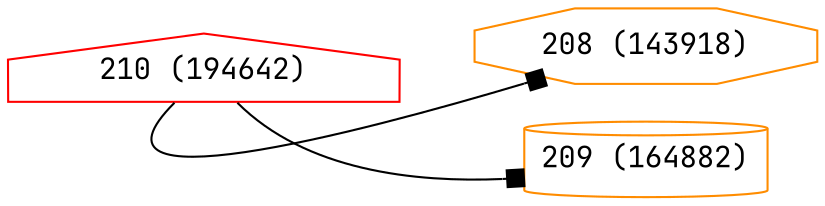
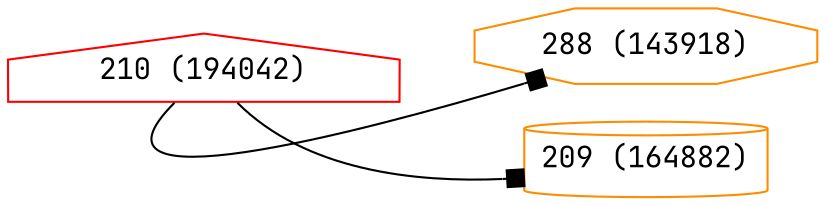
(646, 46) -> (646, 46)
(204, 71) -> (204, 71)
